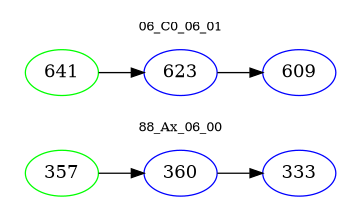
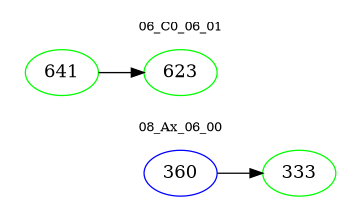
(181, 73) -> (181, 73)
(299, 73) -> none
(181, 128) -> (181, 128)
(62, 173) -> none
(299, 173) -> (299, 173)
